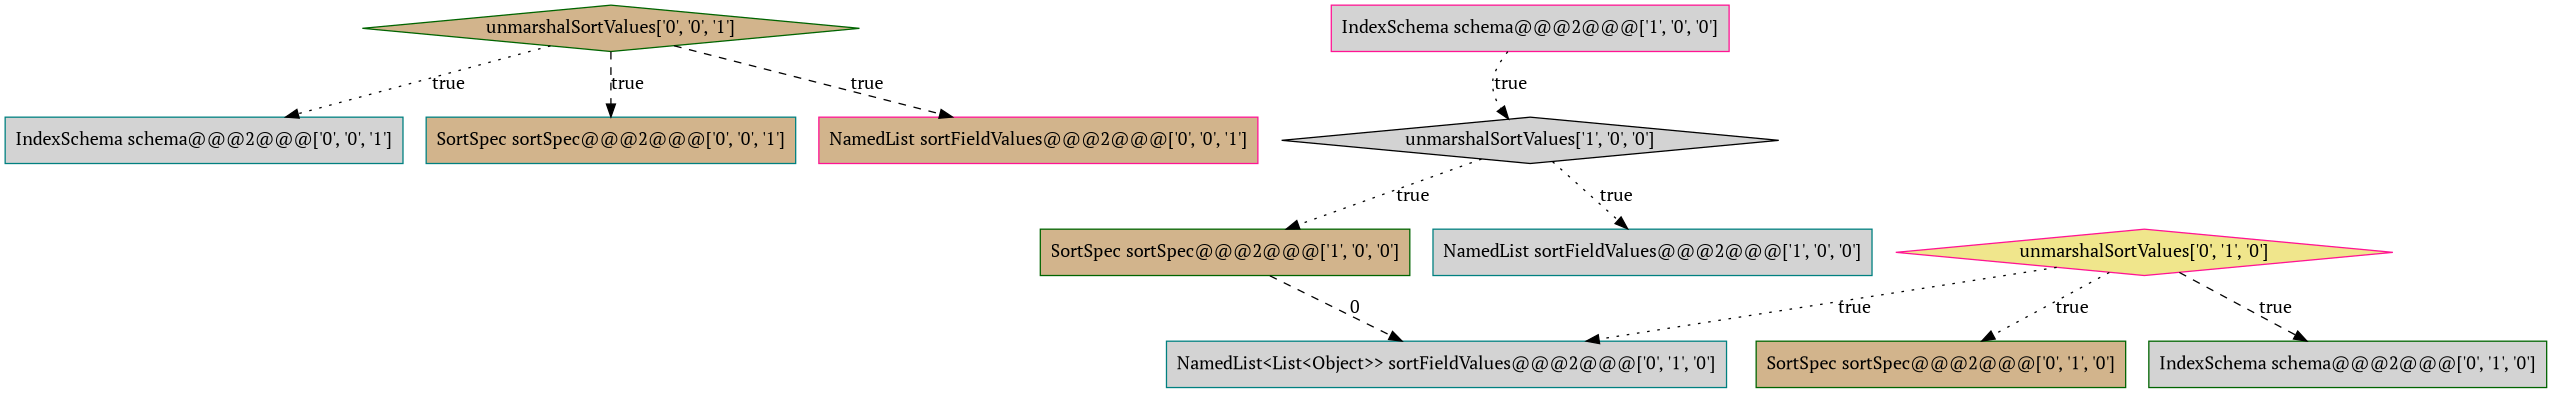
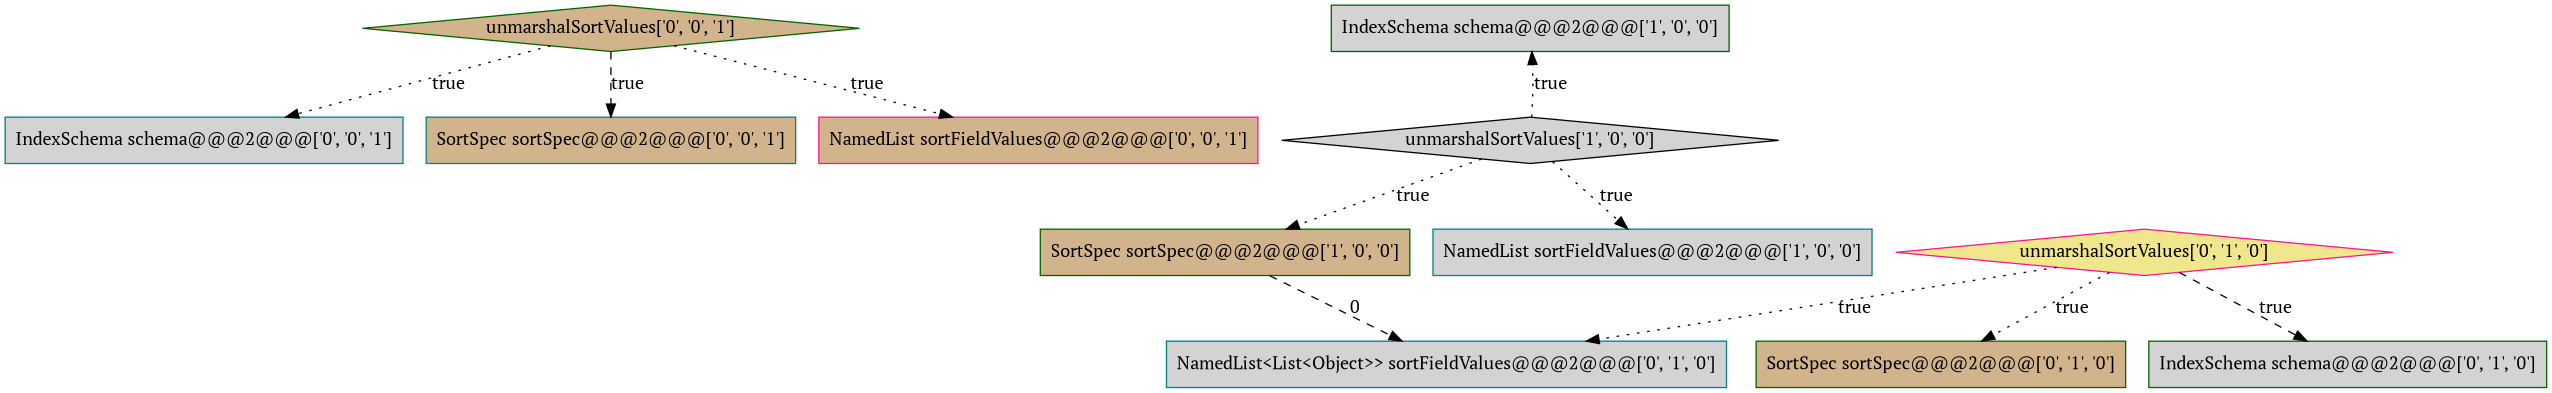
(1530, 28) -> (1530, 28)
(1493, 79) -> (1533, 91)
(807, 80) -> (807, 80)
